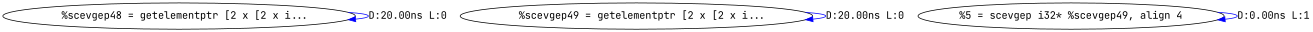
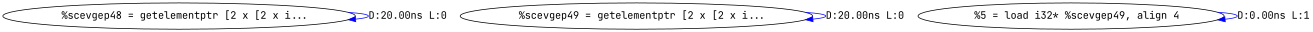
(1071, 16) -> (1071, 16)
